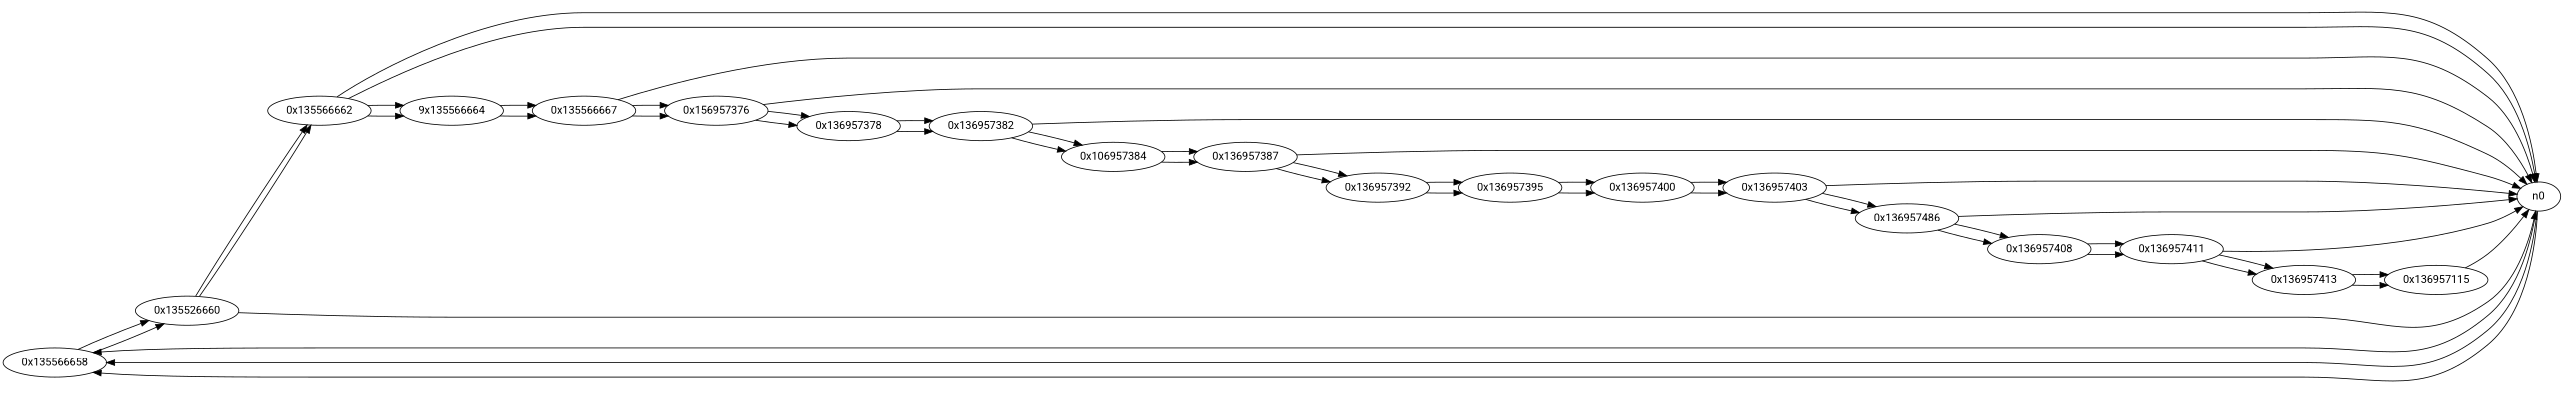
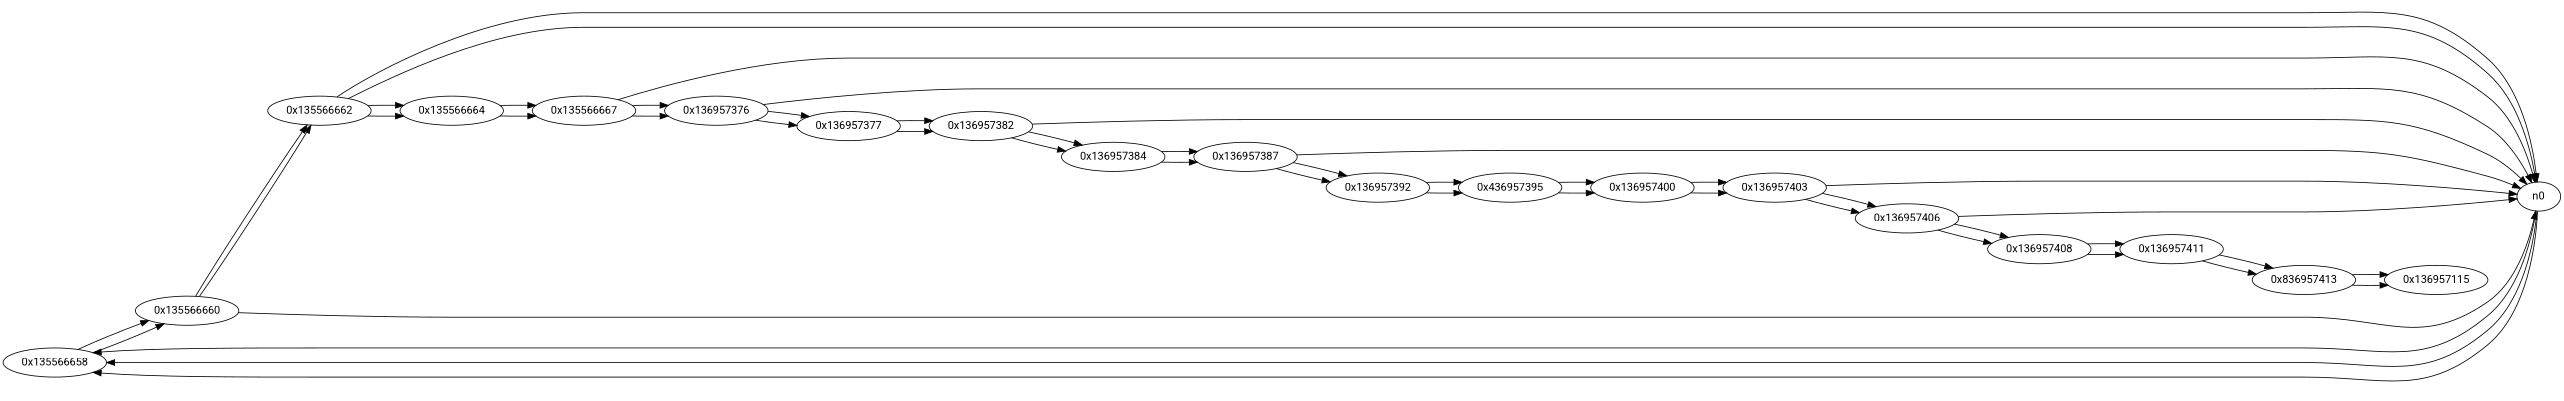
(452, 111) -> (452, 111)
(716, 111) -> (716, 111)
(849, 126) -> (849, 126)
(1113, 157) -> (1113, 157)
(1510, 188) -> (1510, 188)
(1907, 218) -> (1907, 218)
(2372, 245) -> none
(2498, 246) -> none
(2304, 280) -> (2304, 280)
(187, 311) -> (187, 311)
